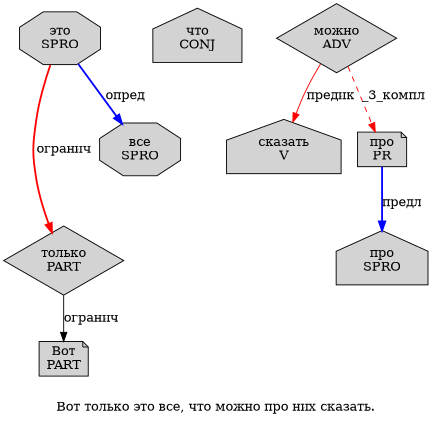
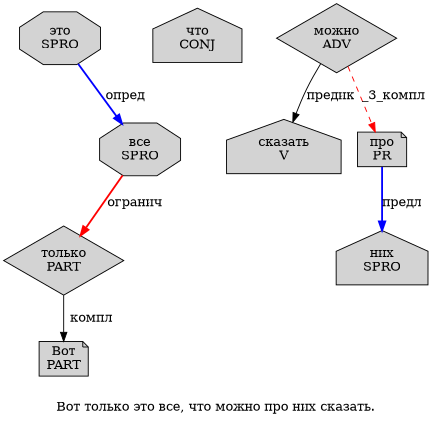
(307, 88) -> (307, 88)
(33, 144) -> (104, 201)
(382, 261) -> (382, 261)
(91, 318) -> (91, 318)
